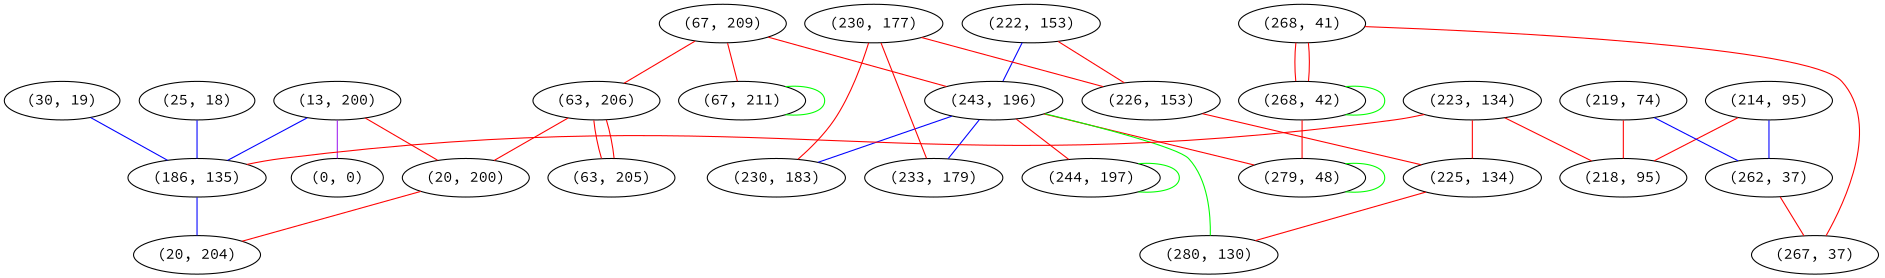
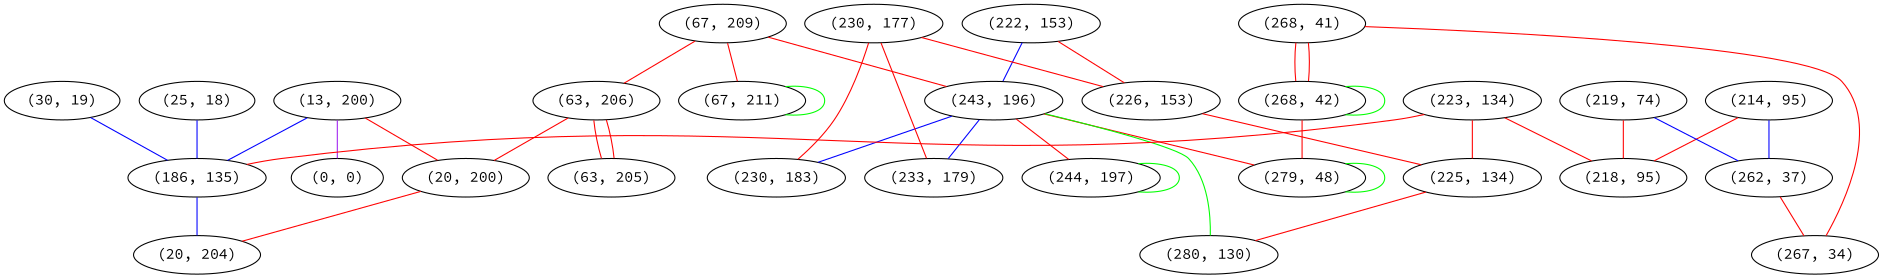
(1815, 255) -> (1815, 255)
